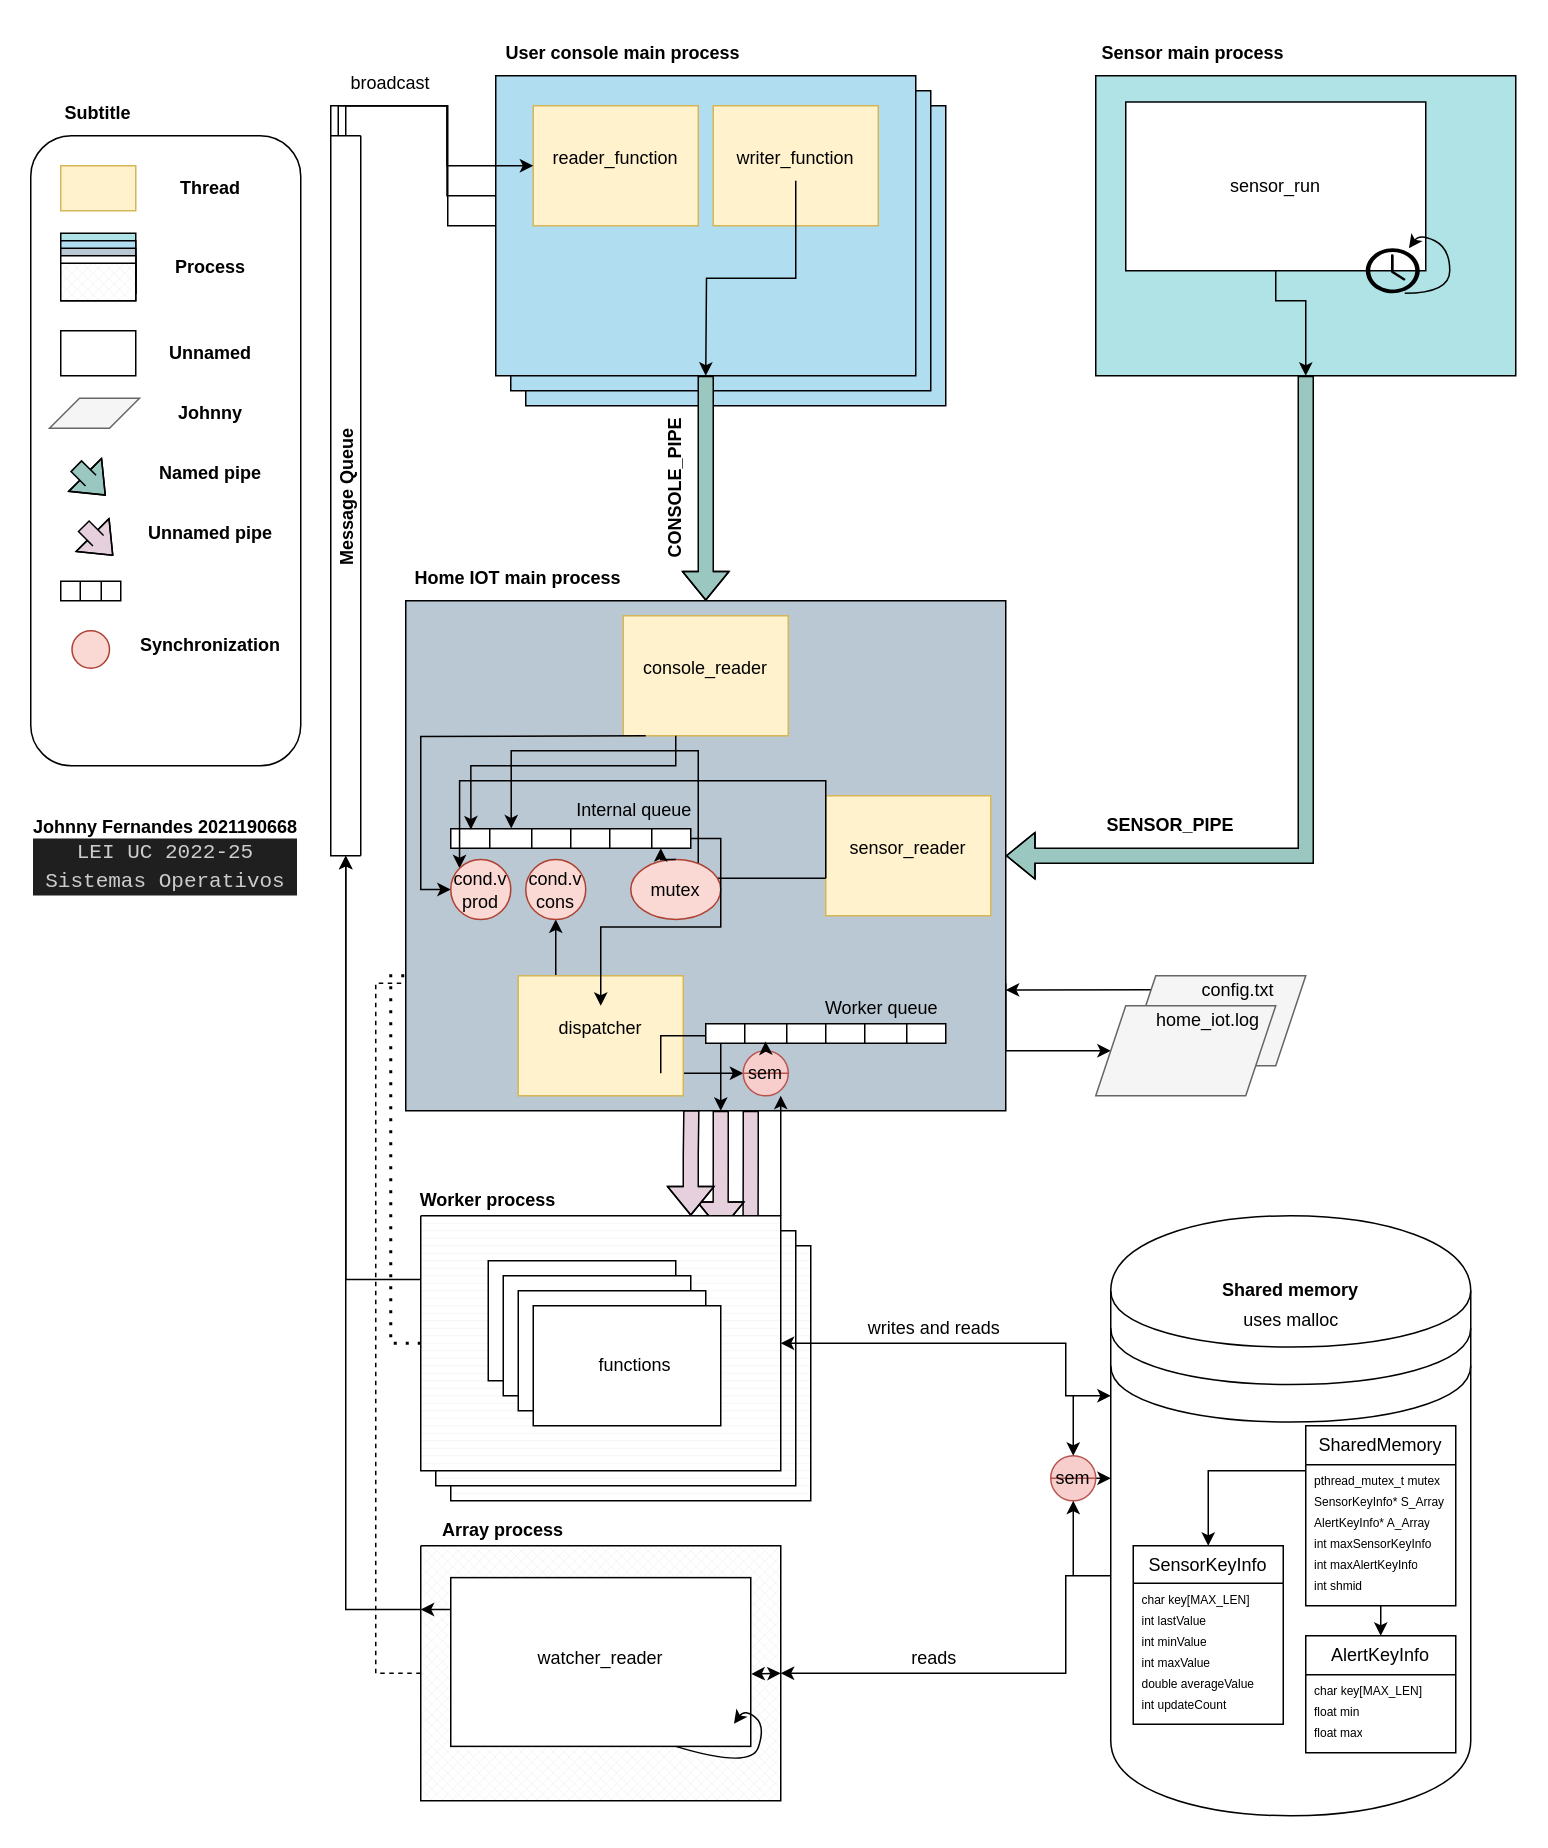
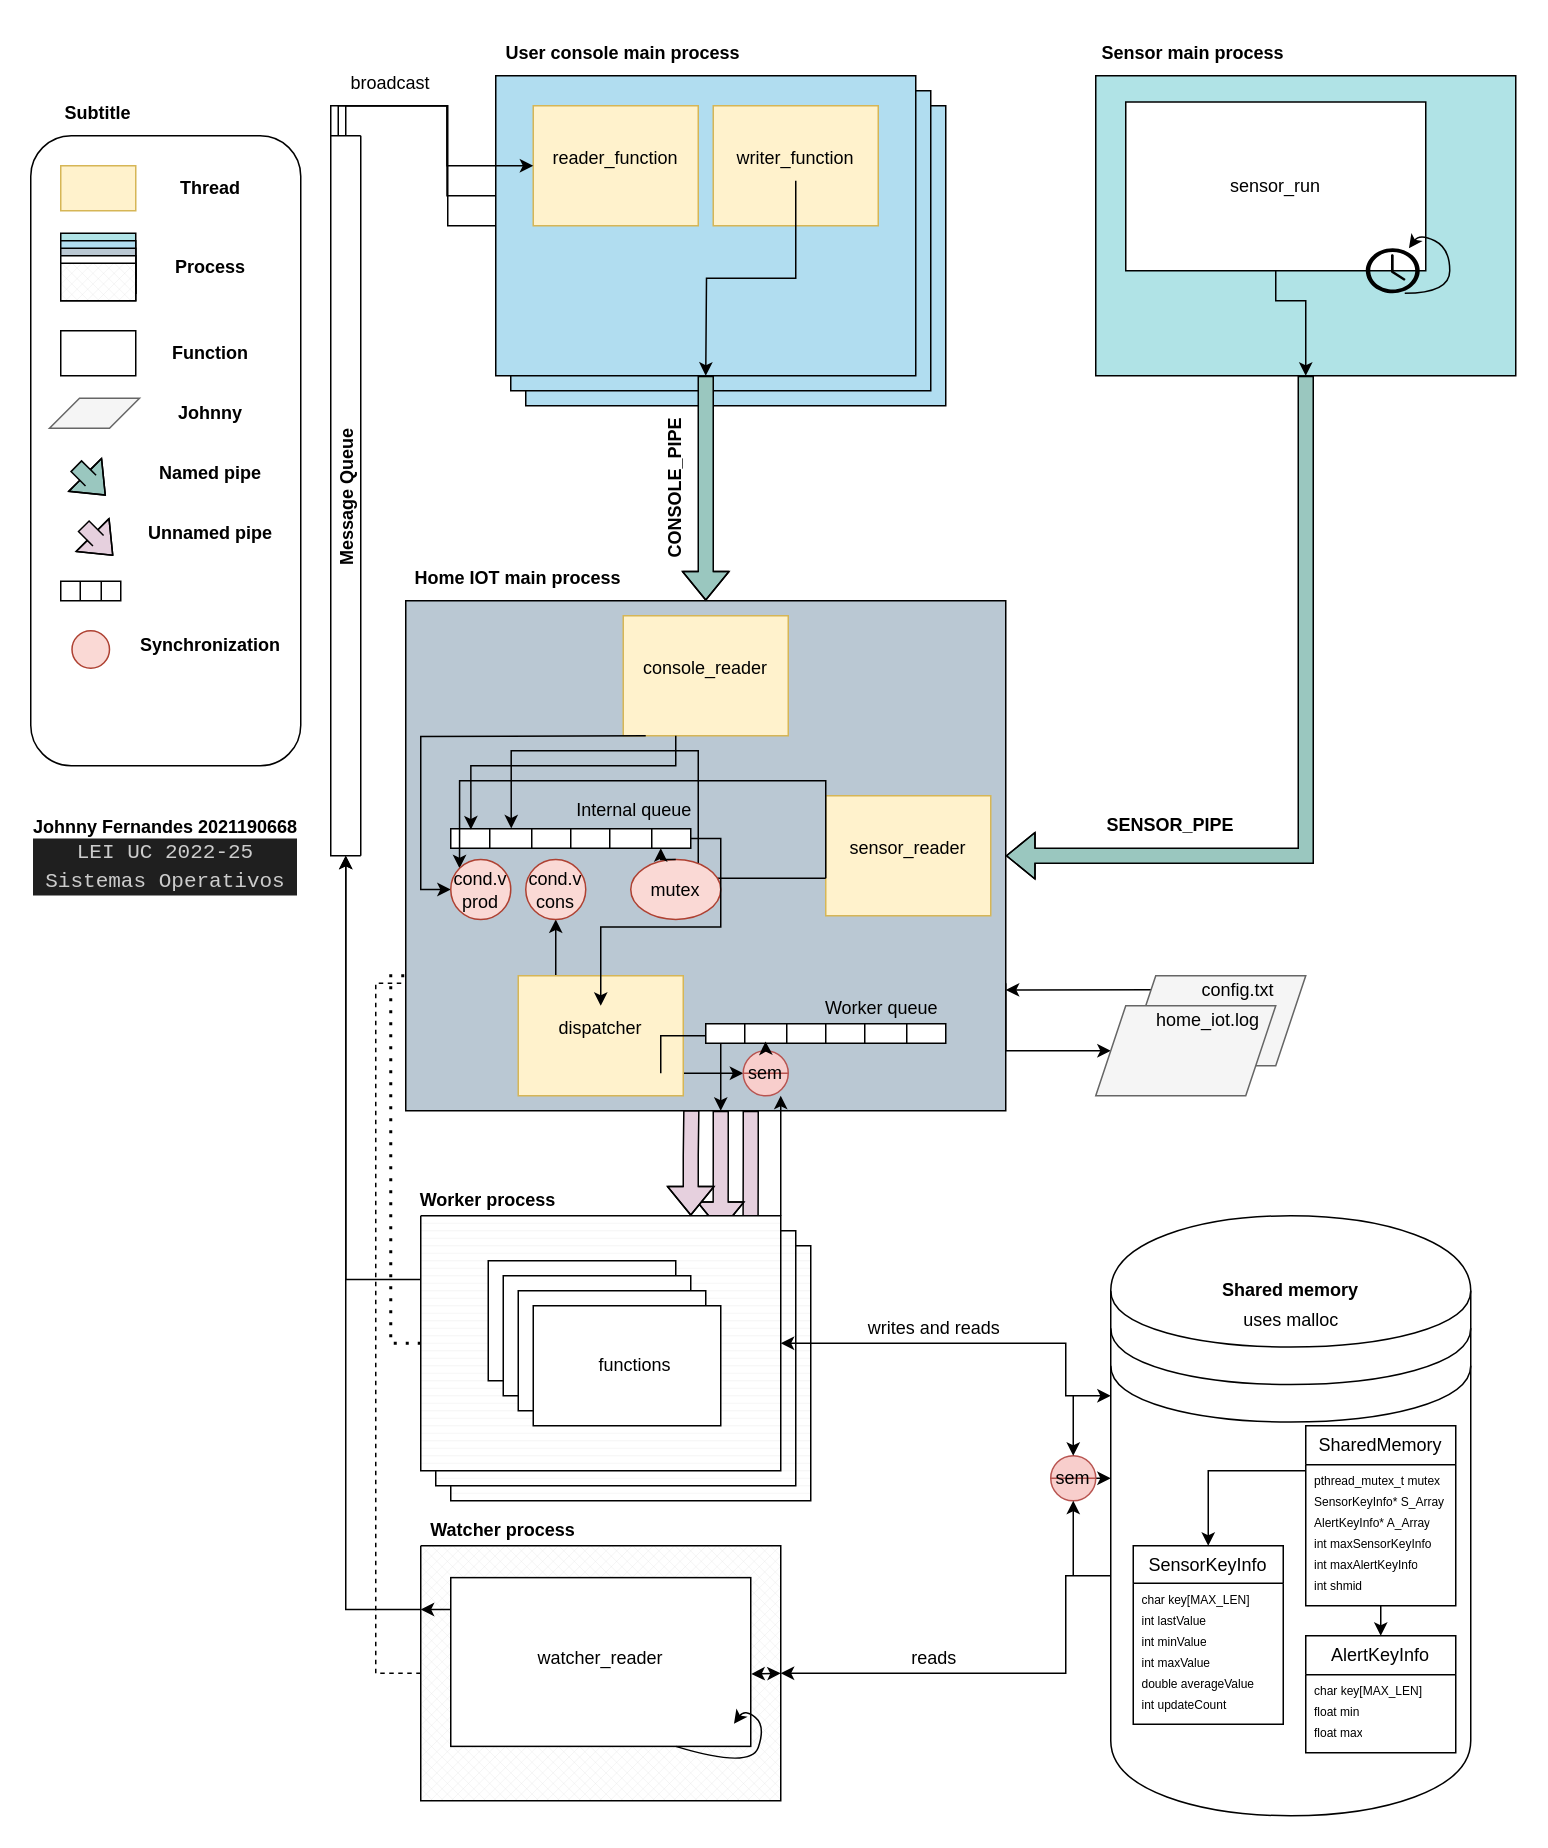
(211, 353) -> (211, 353)
(503, 1531) -> (503, 1531)
